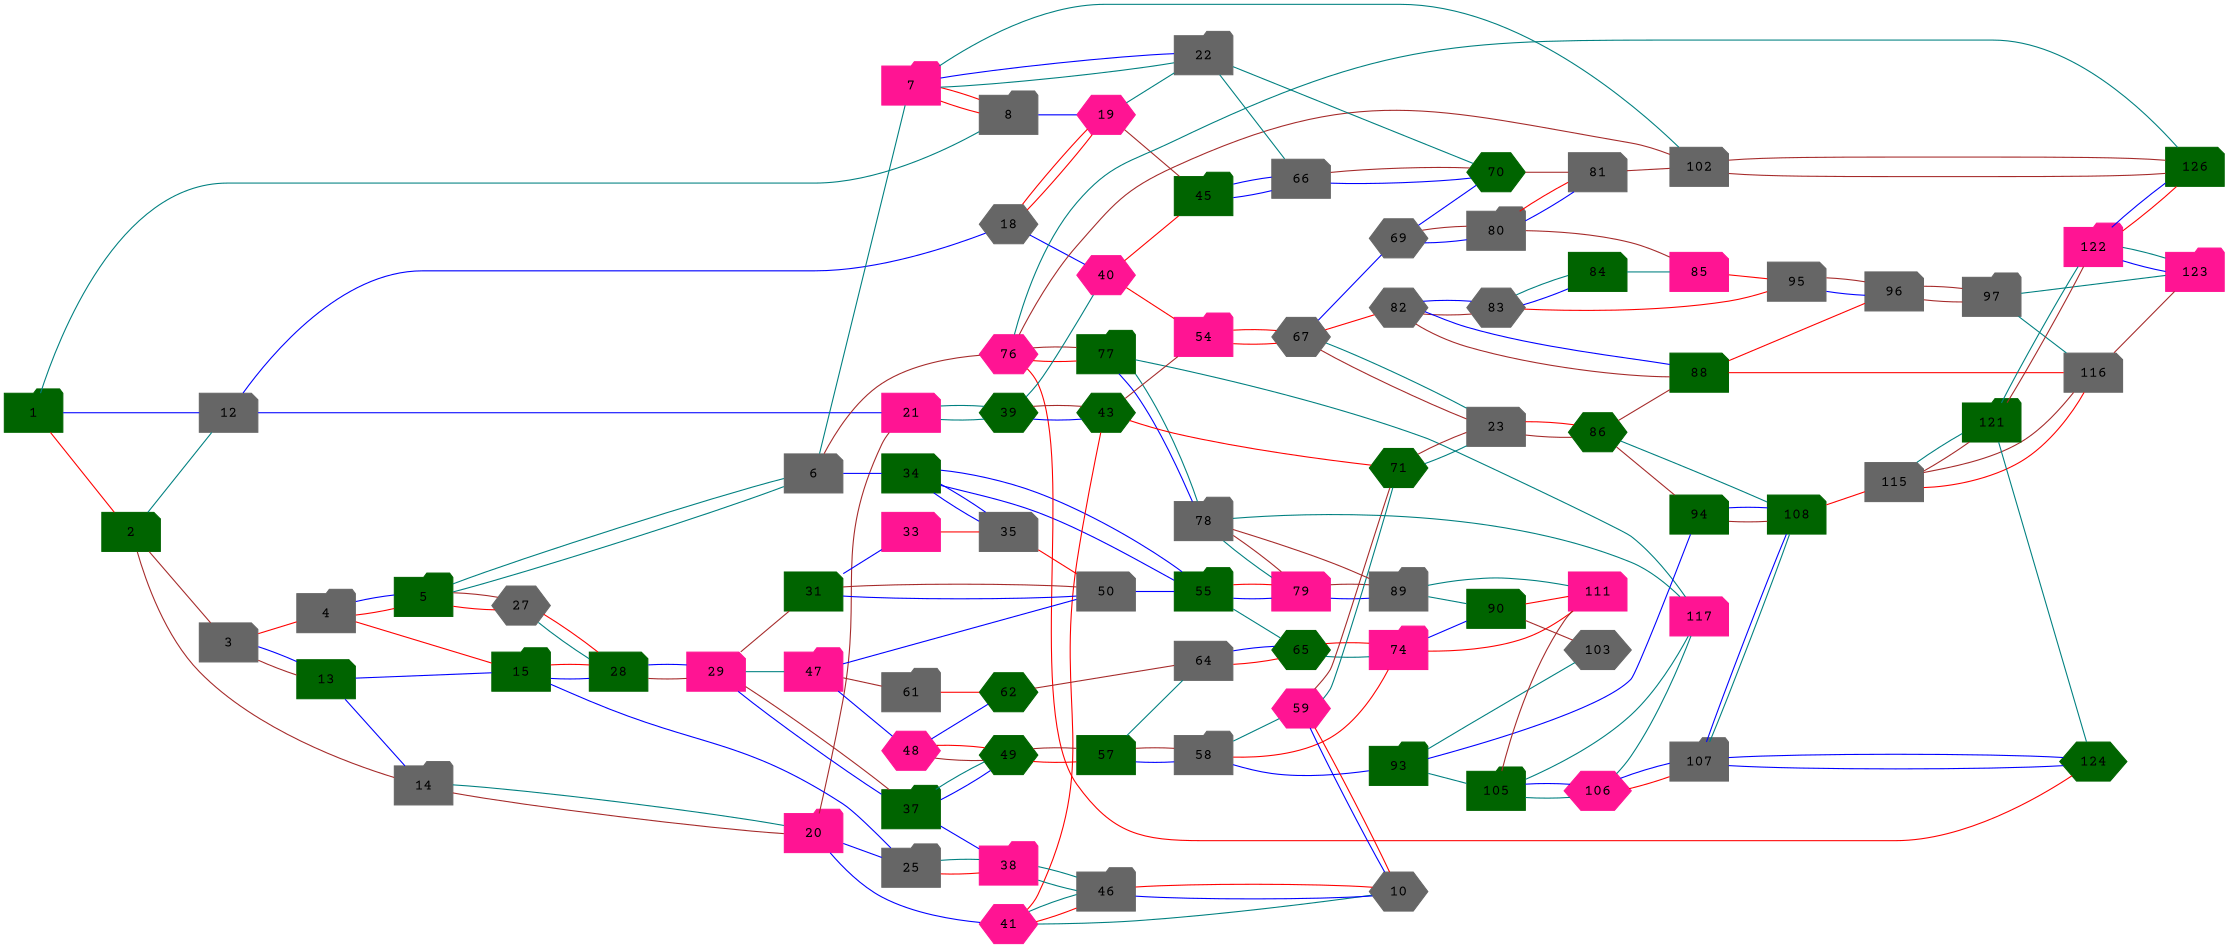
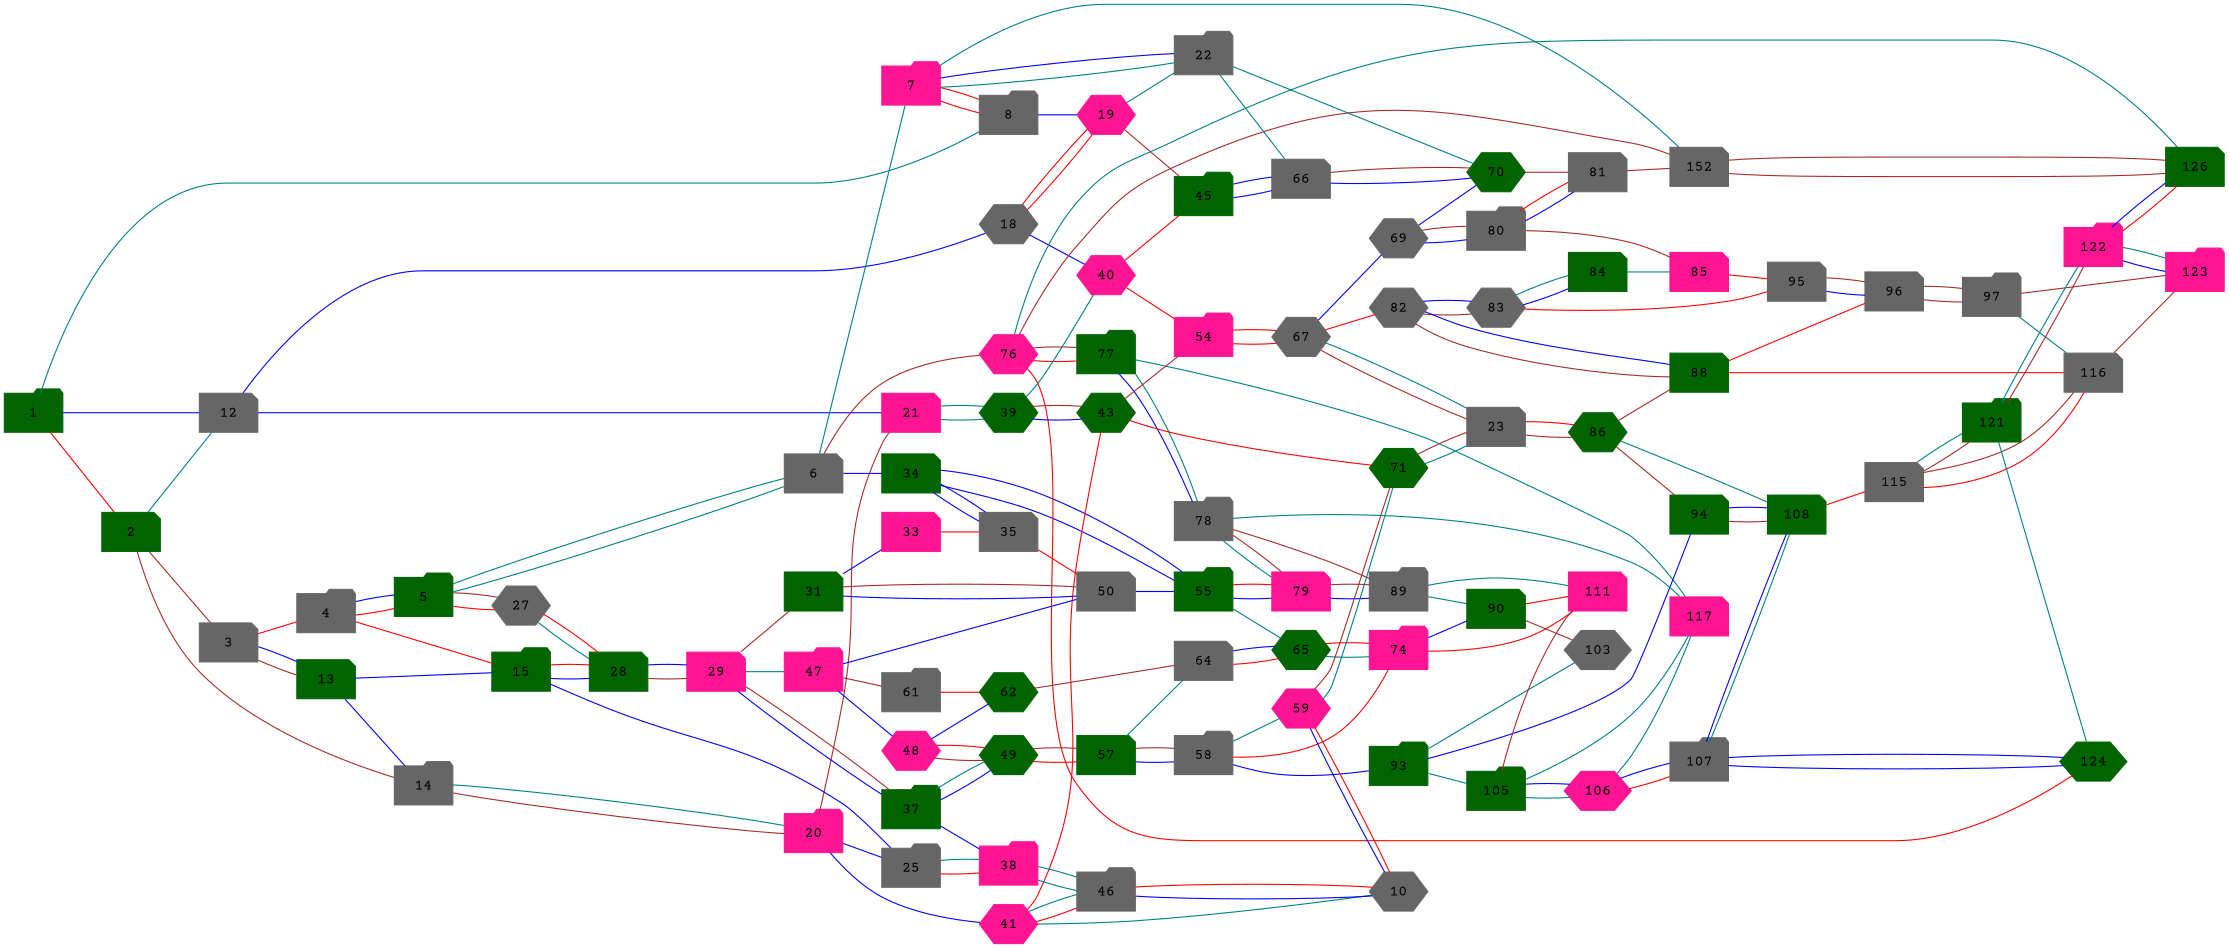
(1699, 167) -> (1699, 167)
(2093, 284) -> (2093, 284)
